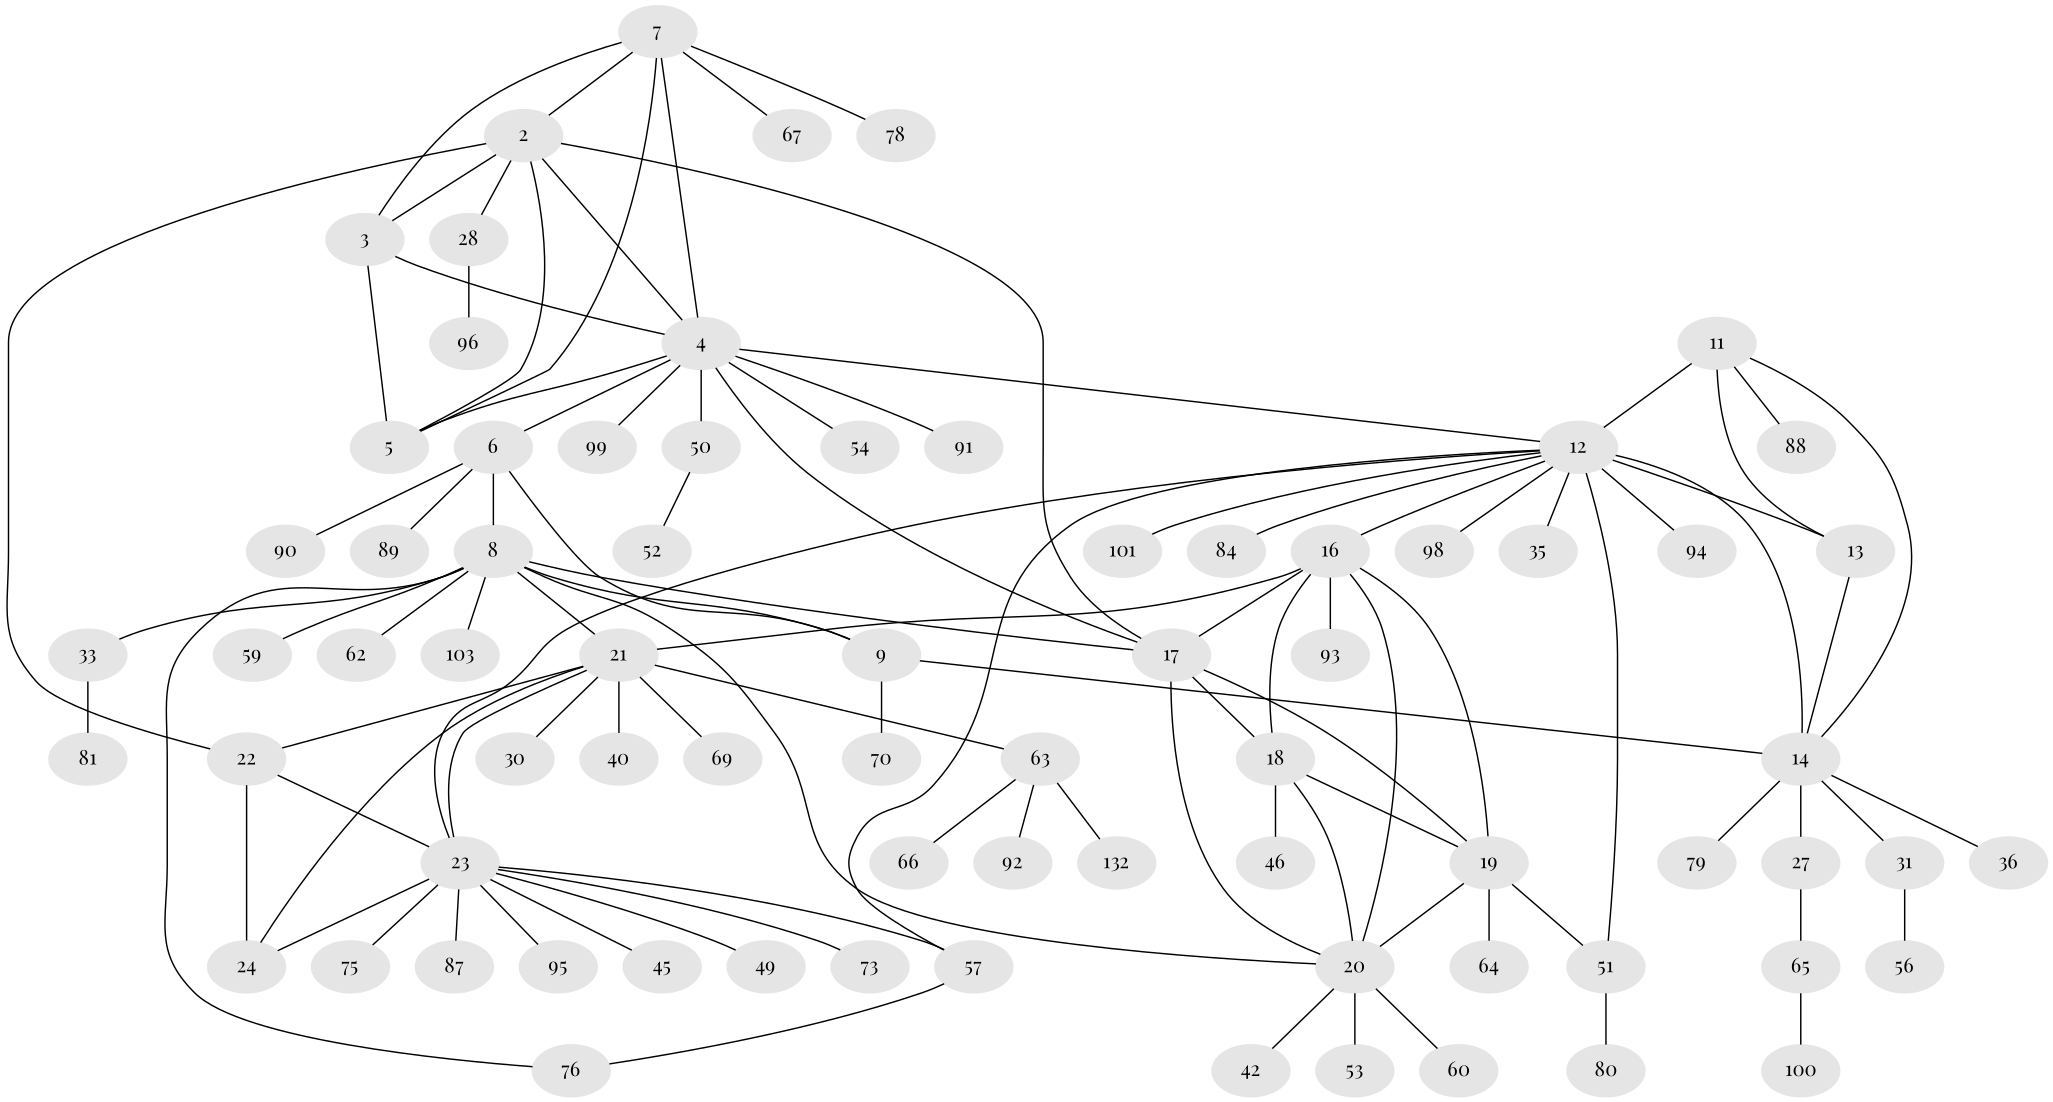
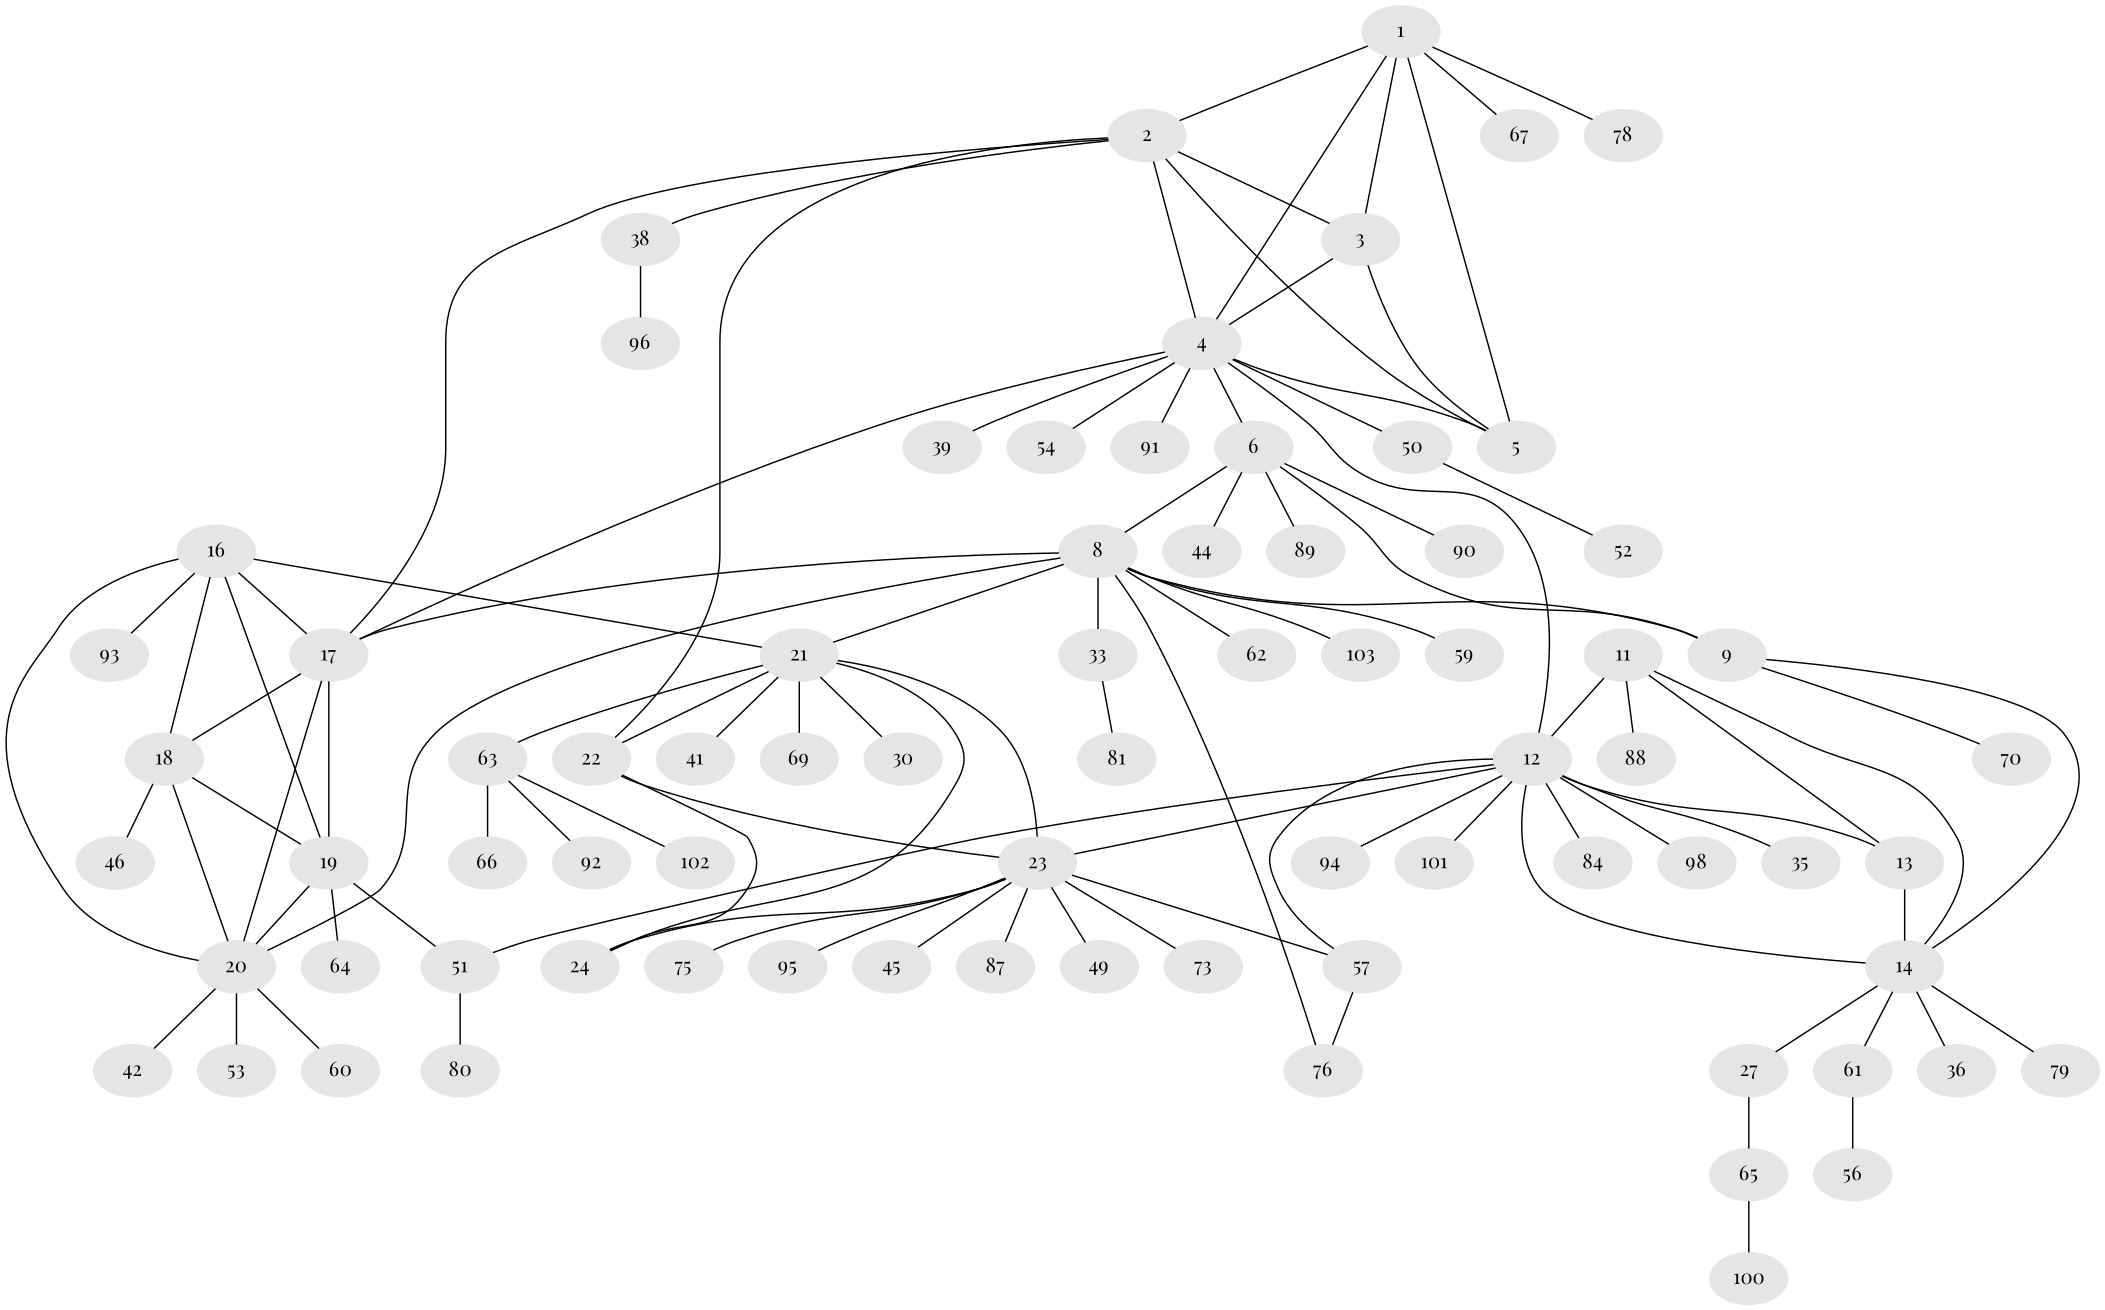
(658, 32) -> (1401, 32)
(469, 240) -> (641, 240)
(597, 447) -> (942, 447)
(1452, 496) -> none
none -> (1202, 551)
(619, 759) -> (695, 759)
(1117, 863) -> (695, 863)
(1905, 863) -> (1853, 1071)
